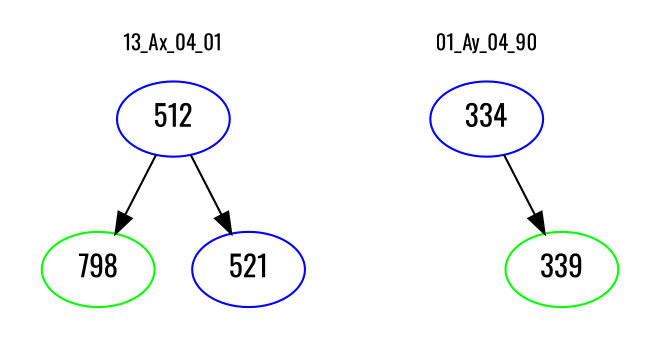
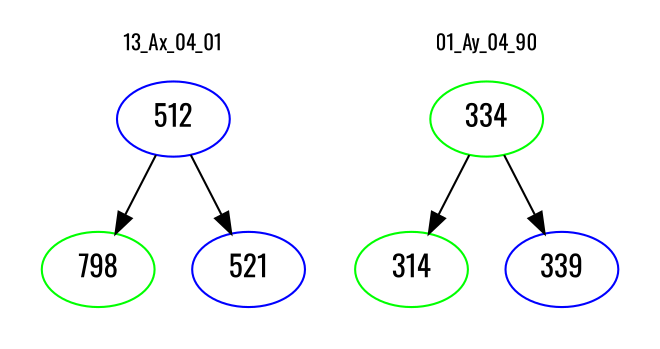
(487, 119) -> (487, 119)
none -> (412, 269)
(562, 269) -> (562, 269)
